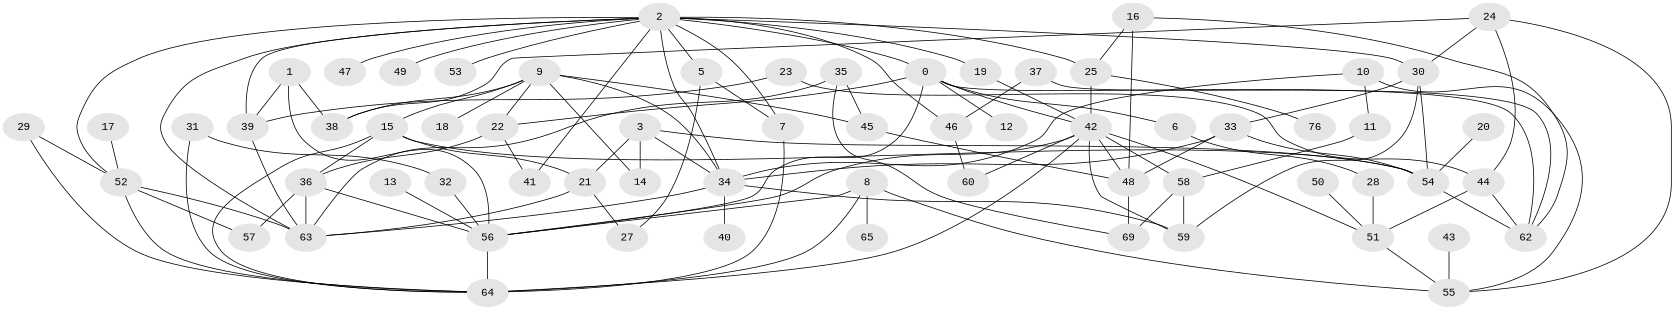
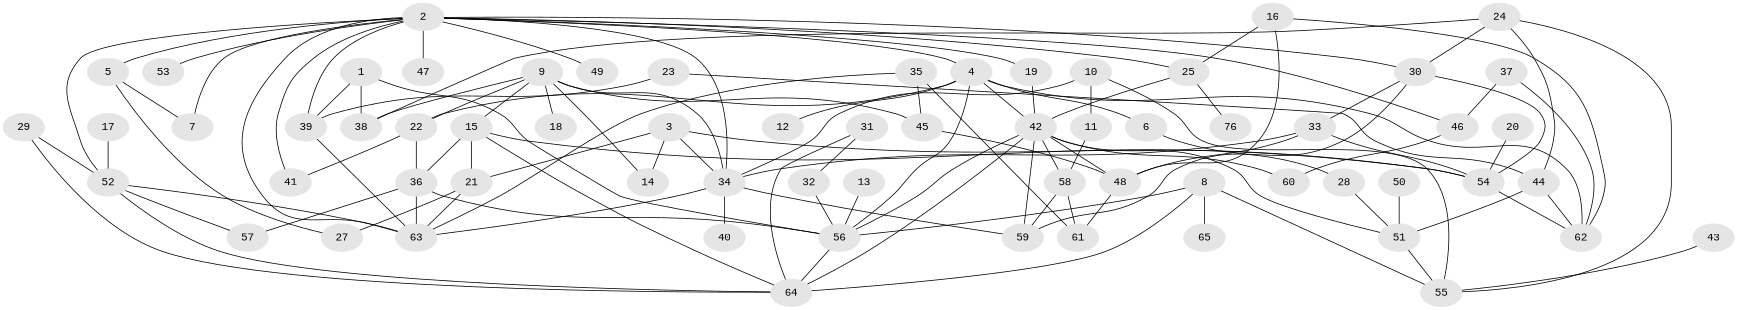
(925, 72) -> (971, 72)
(1129, 238) -> (1078, 238)
(718, 268) -> none
